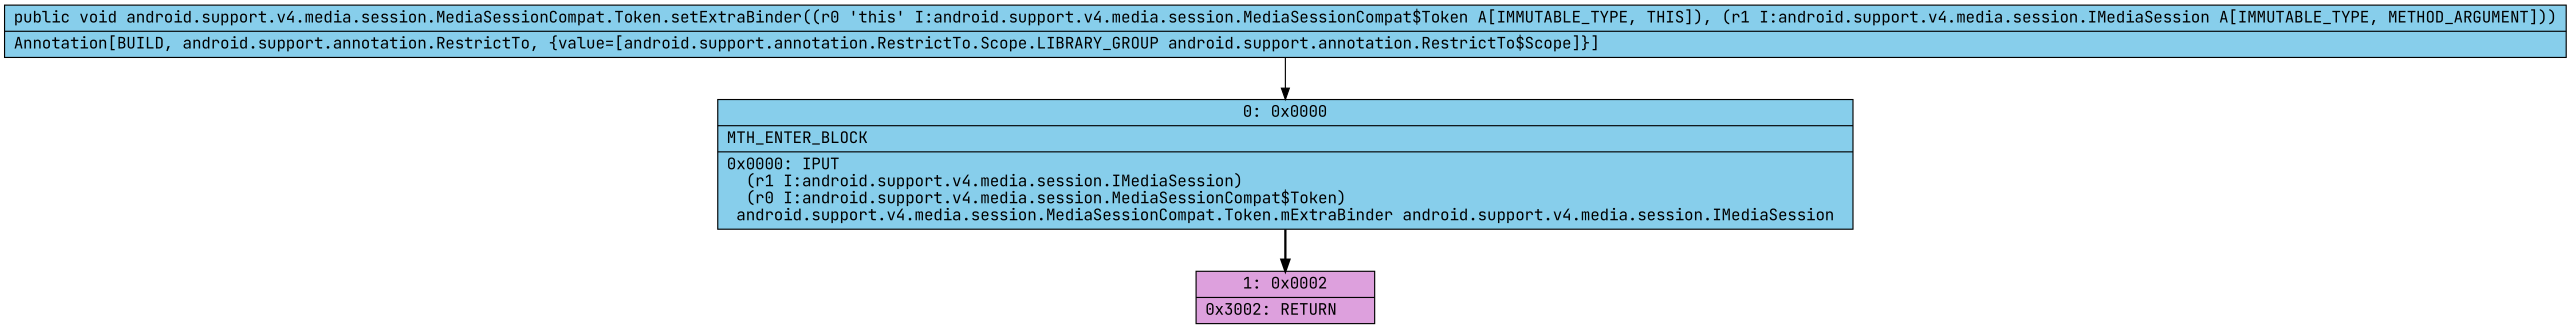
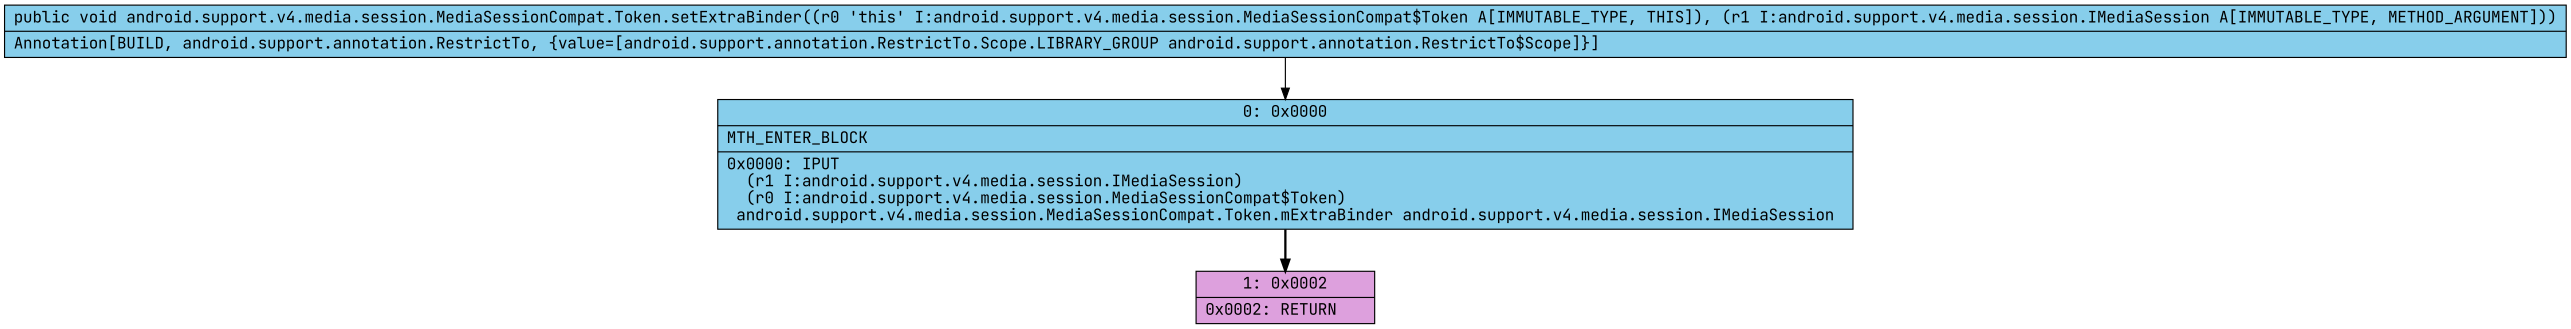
(1285, 310) -> (1285, 310)
